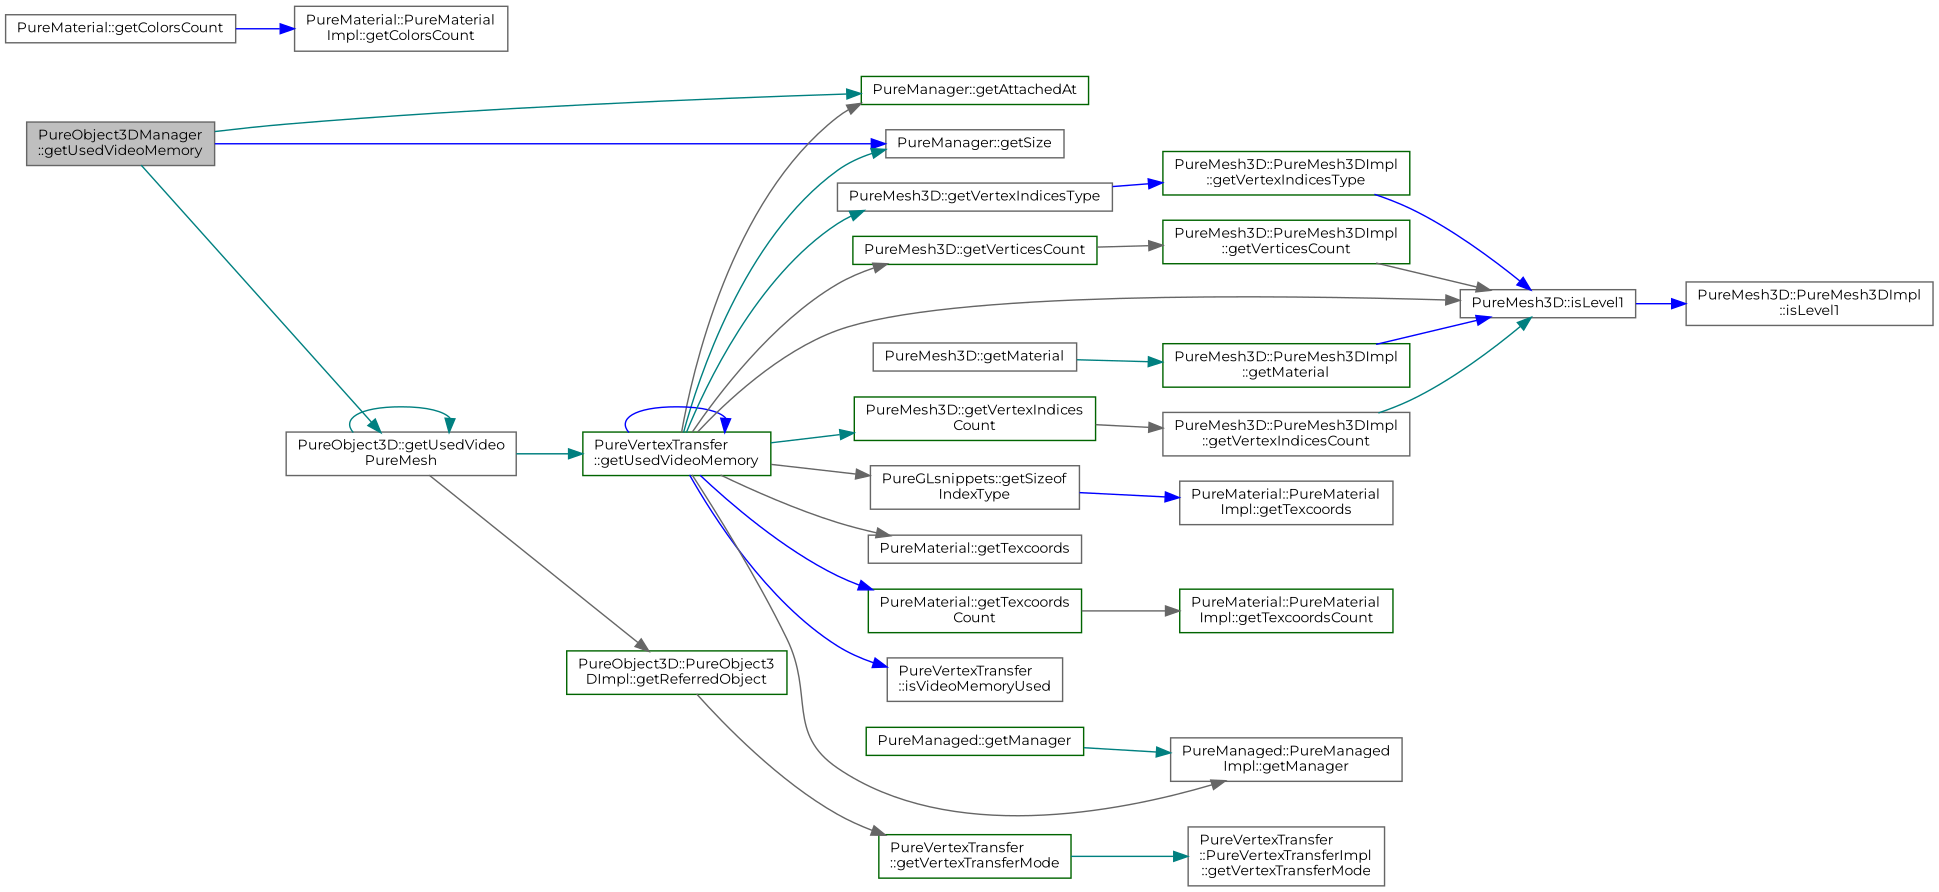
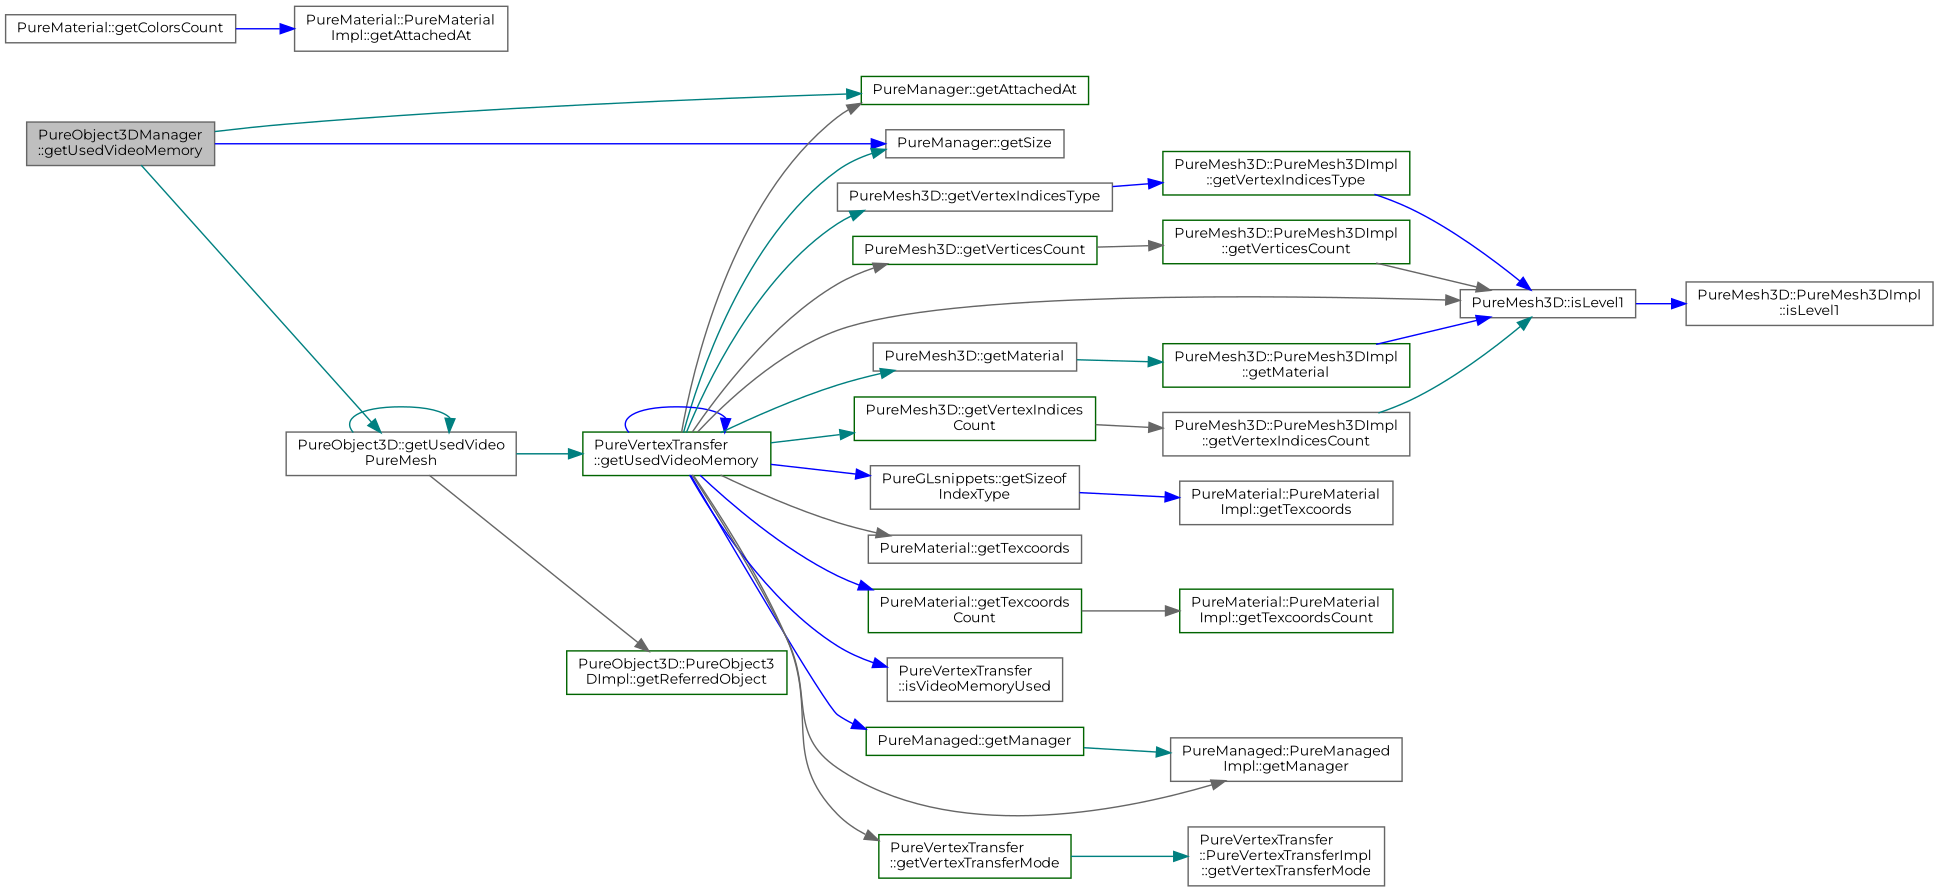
(401, 29) -> (401, 29)
none -> (799, 399)
(813, 469) -> (813, 469)
none -> (806, 668)
(777, 772) -> (804, 745)
